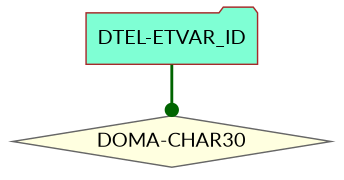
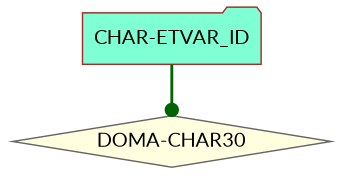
(172, 39) -> (172, 39)
